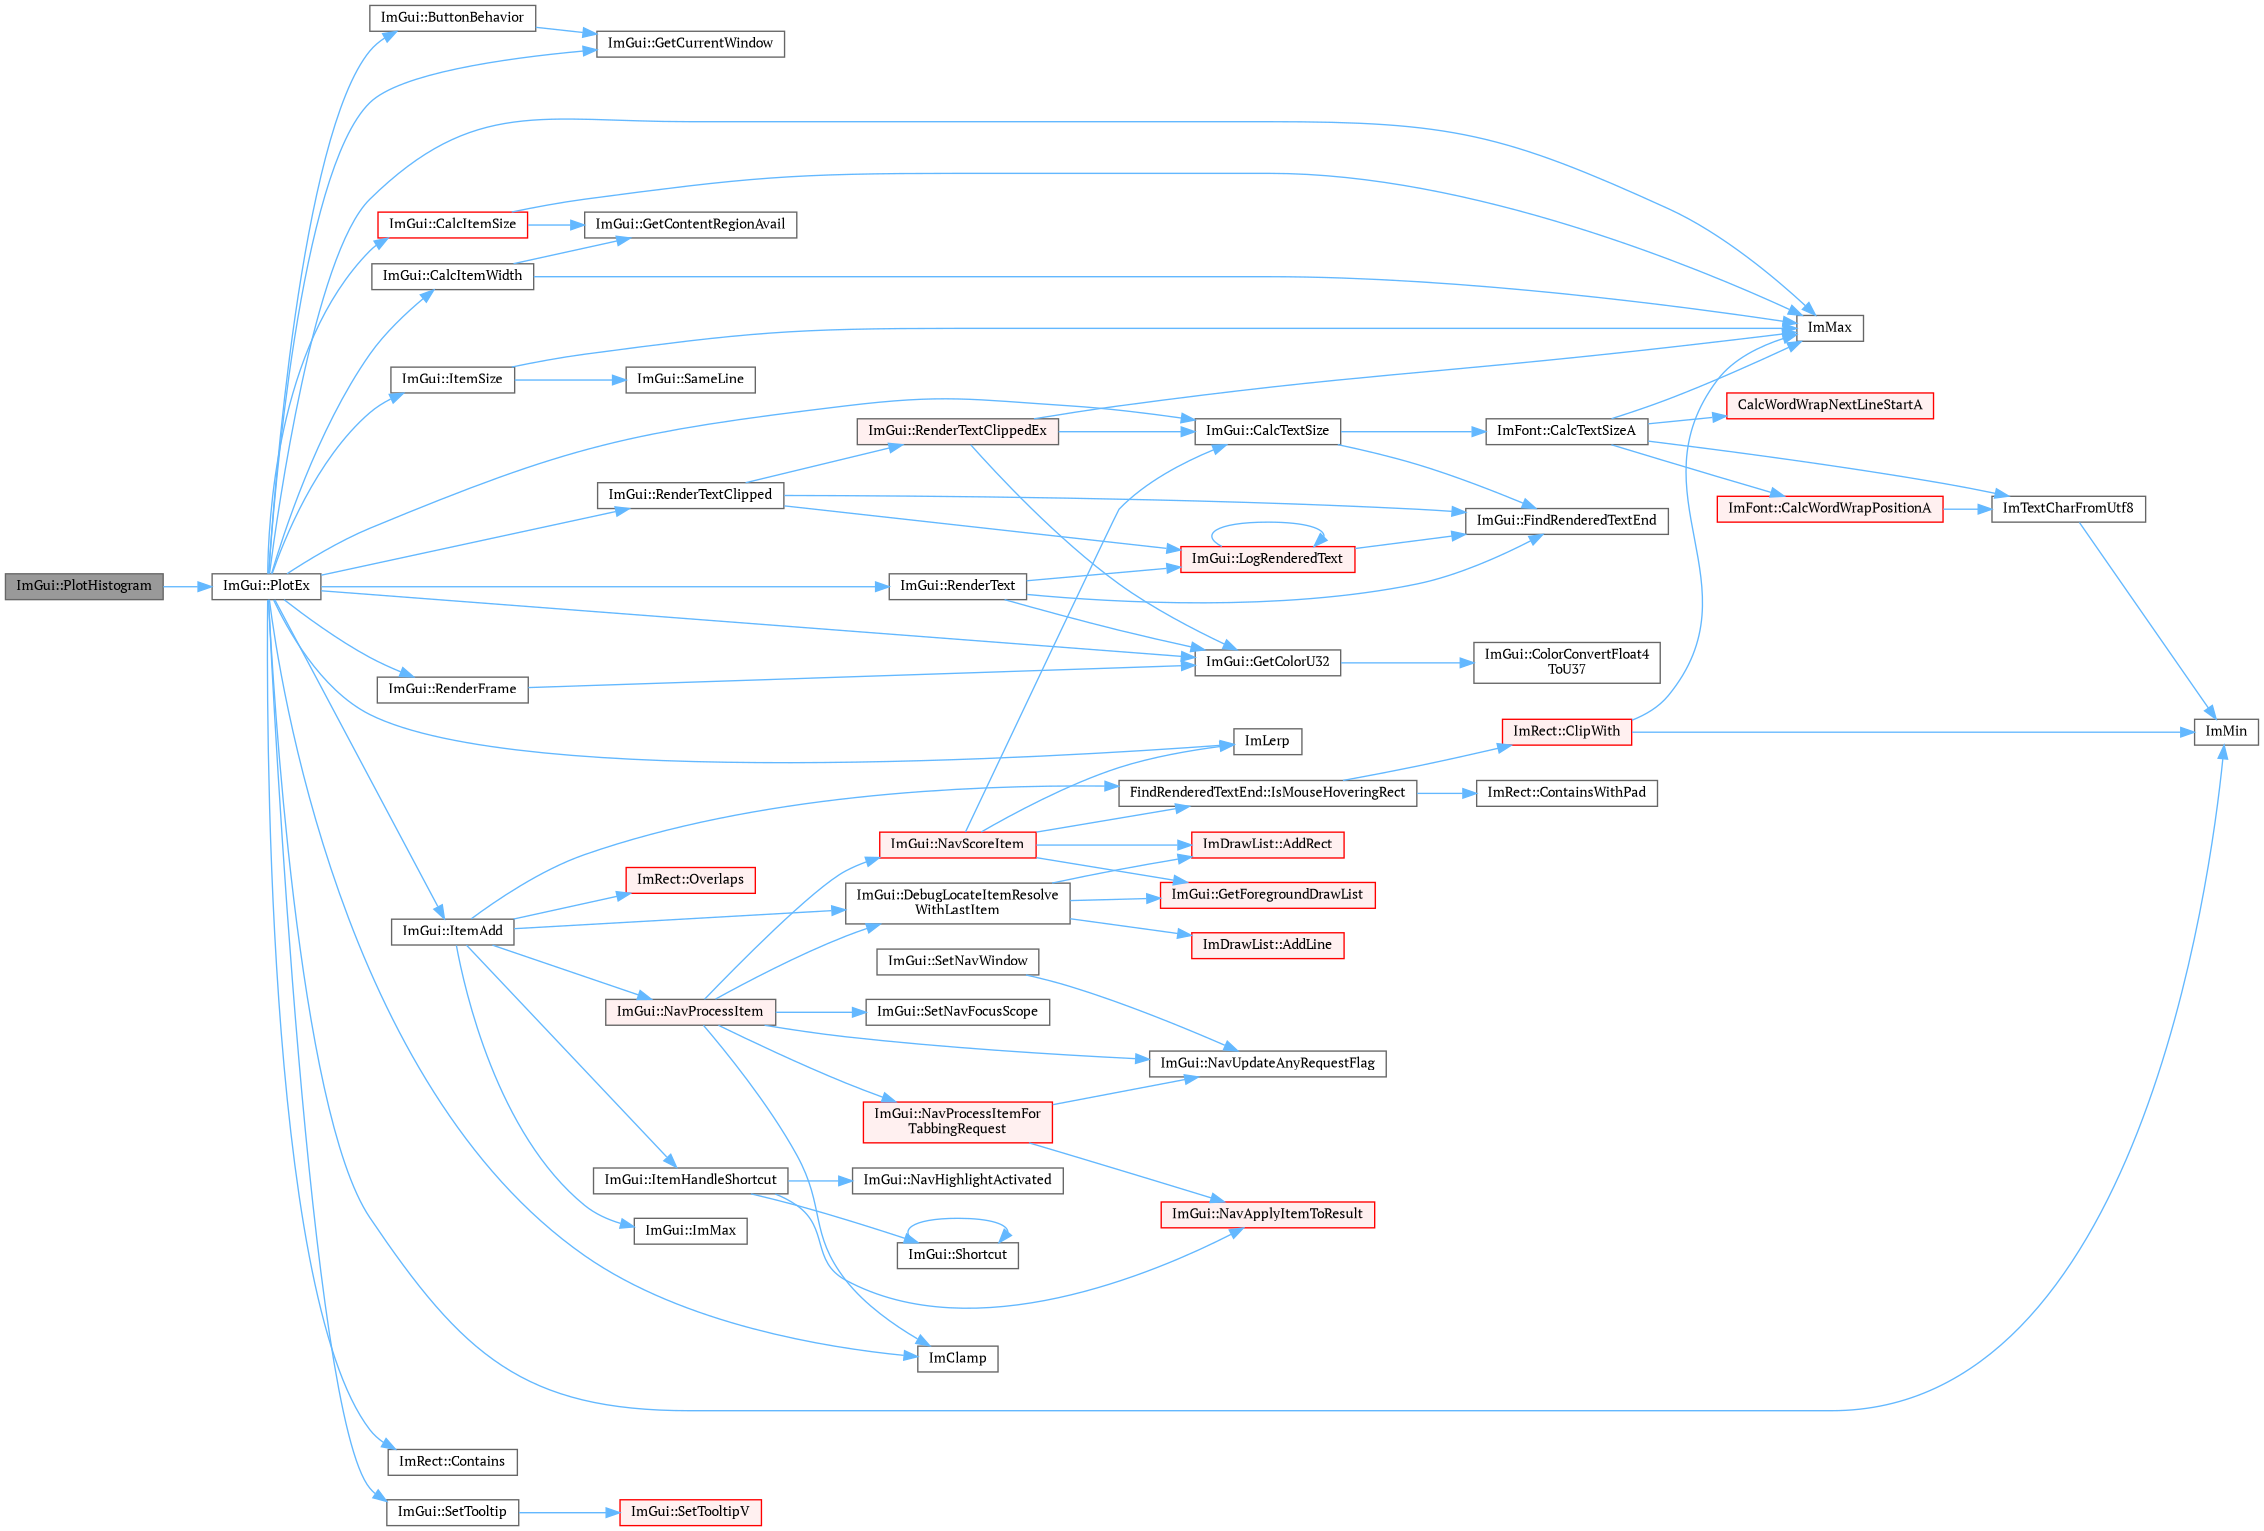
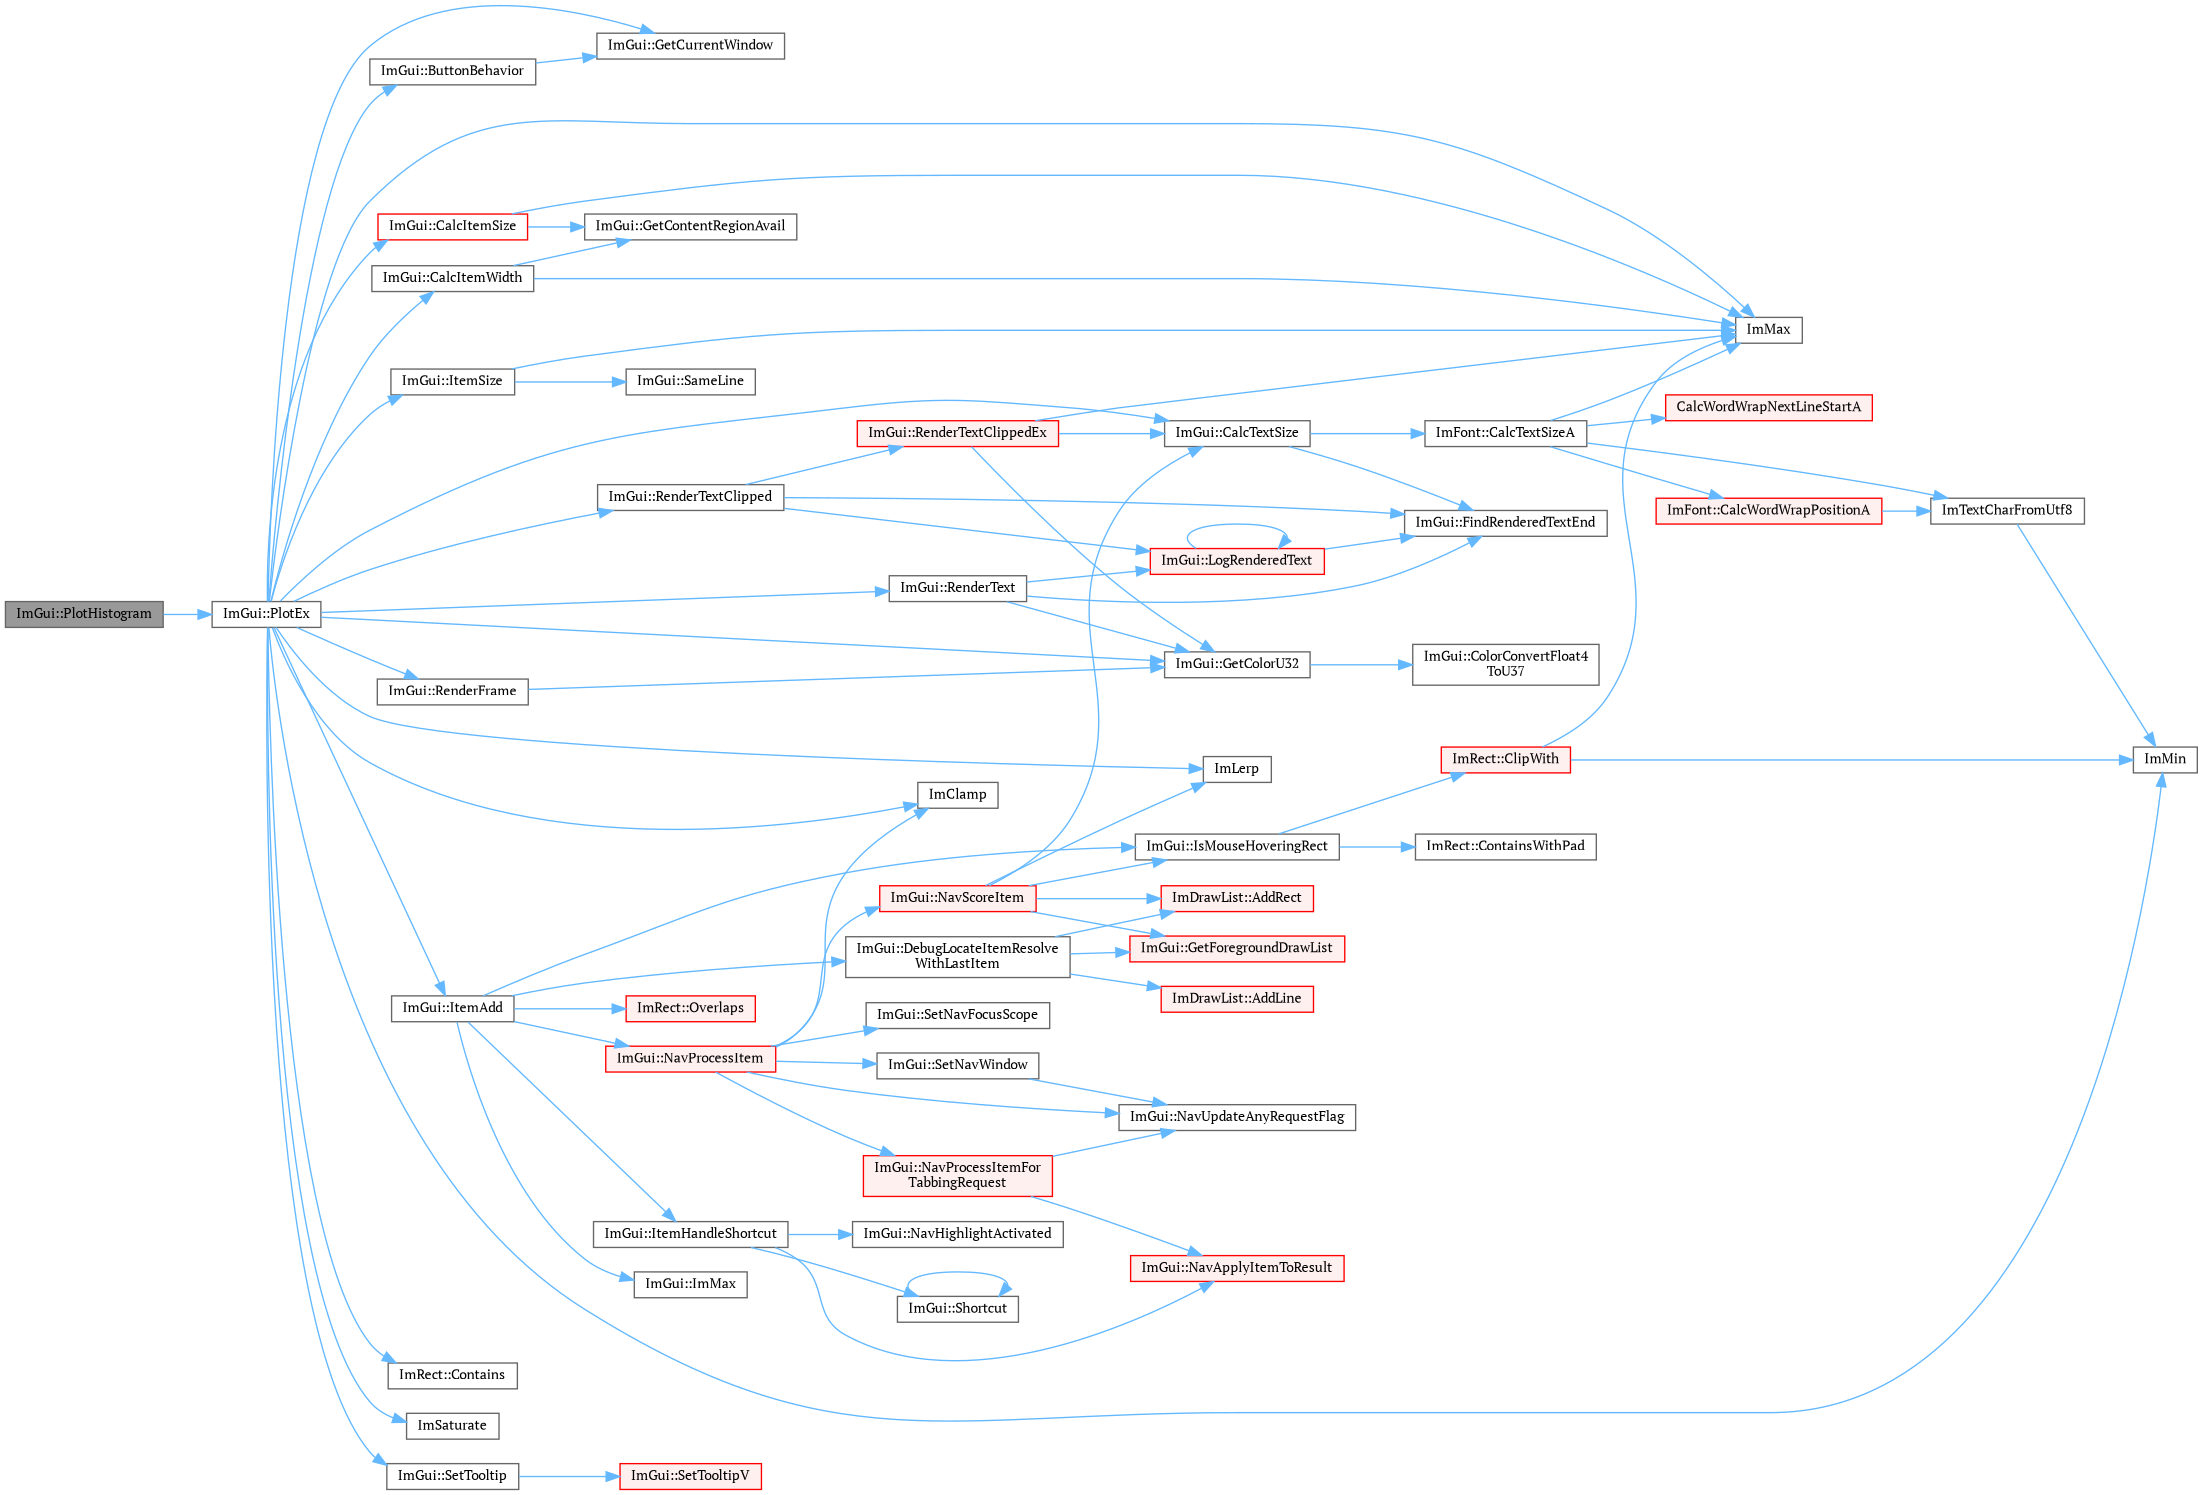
(958, 432) -> (958, 434)
(1268, 793) -> (1237, 847)
(790, 961) -> (819, 1062)
(691, 1012) -> (691, 1059)
none -> (453, 1426)
